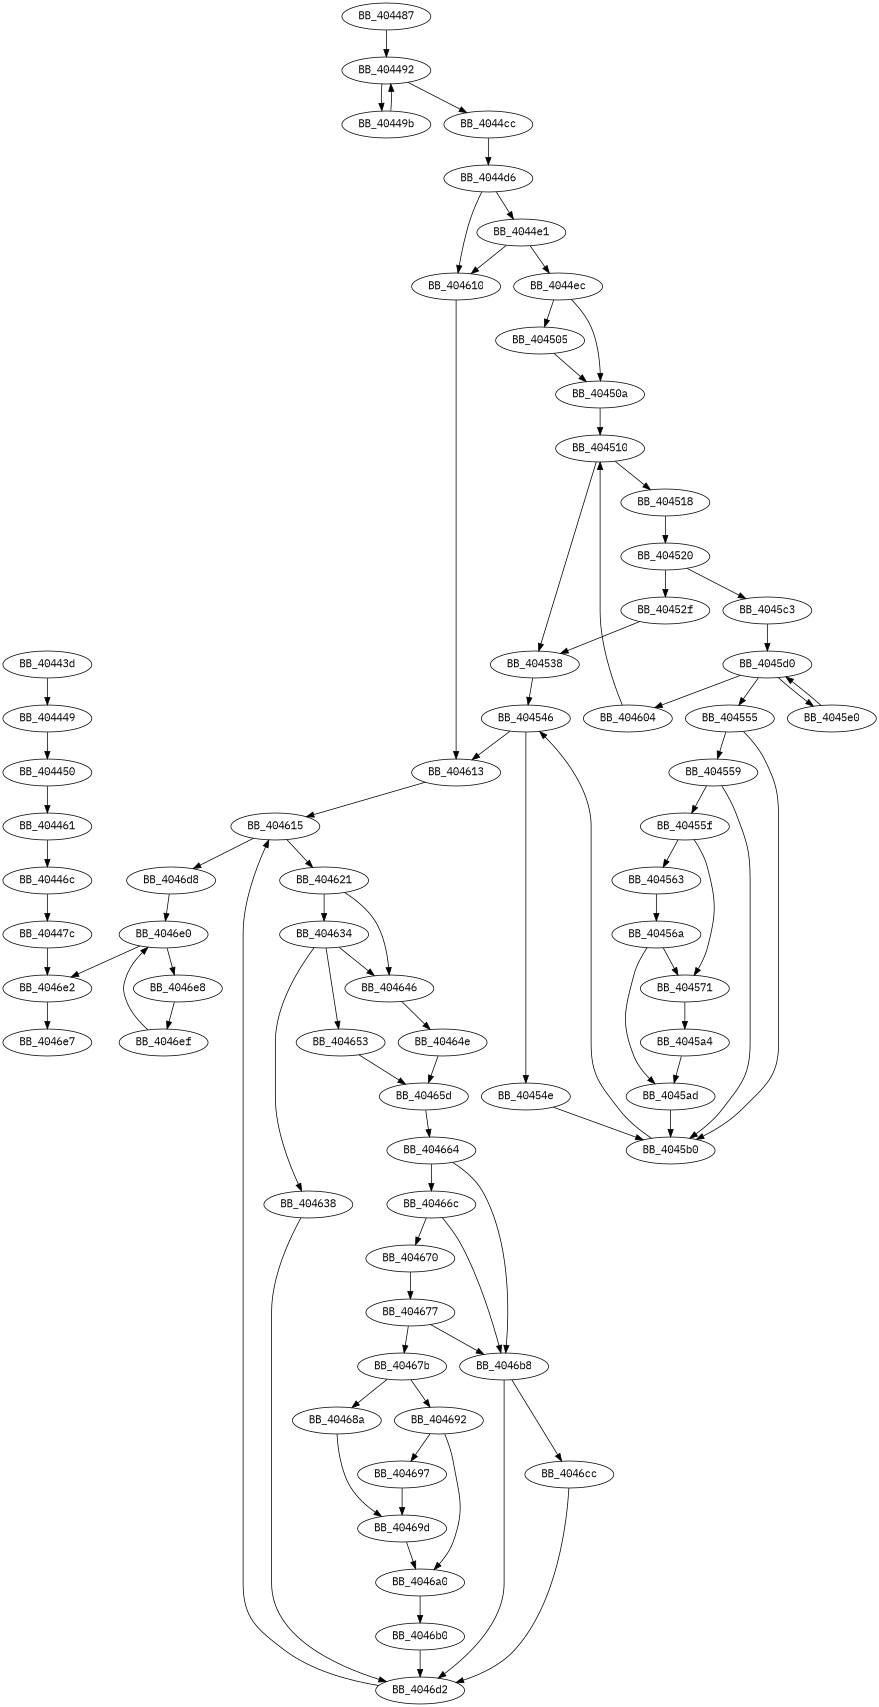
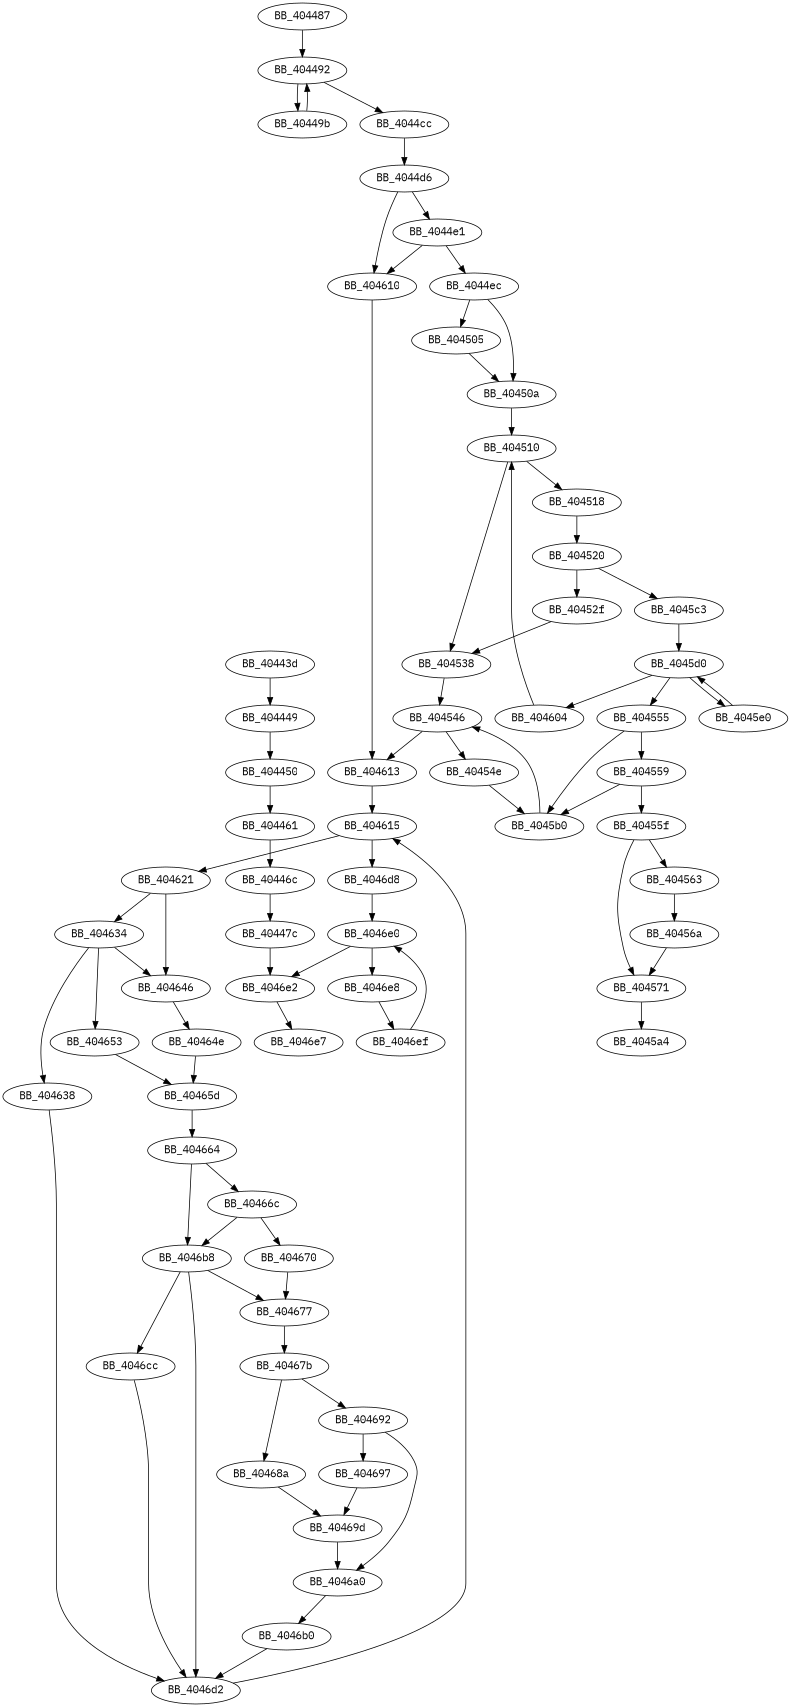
(671, 1096) -> none
(454, 1338) -> (232, 1284)
